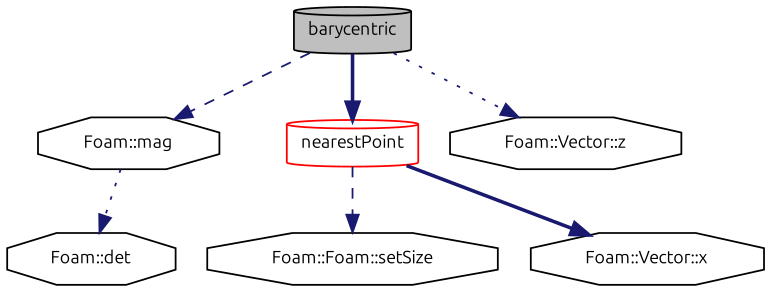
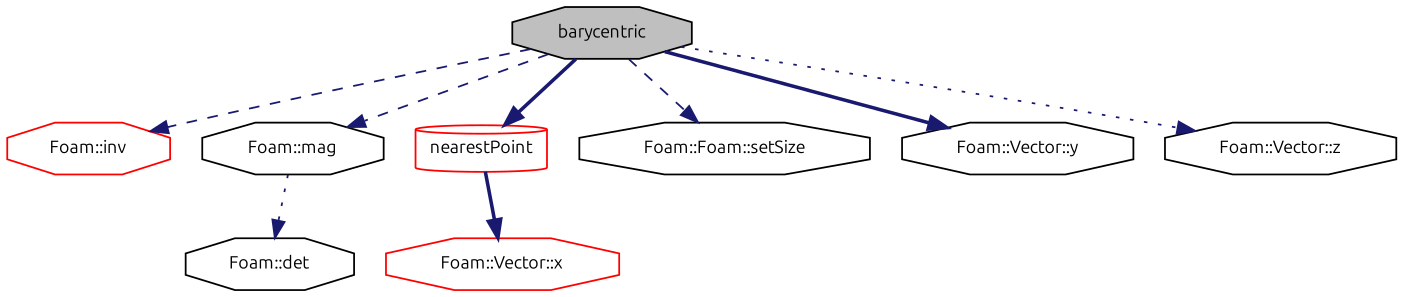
(353, 30) -> (602, 33)
none -> (89, 149)
none -> (1018, 149)
(353, 191) -> (657, 85)
(647, 259) -> (503, 264)
